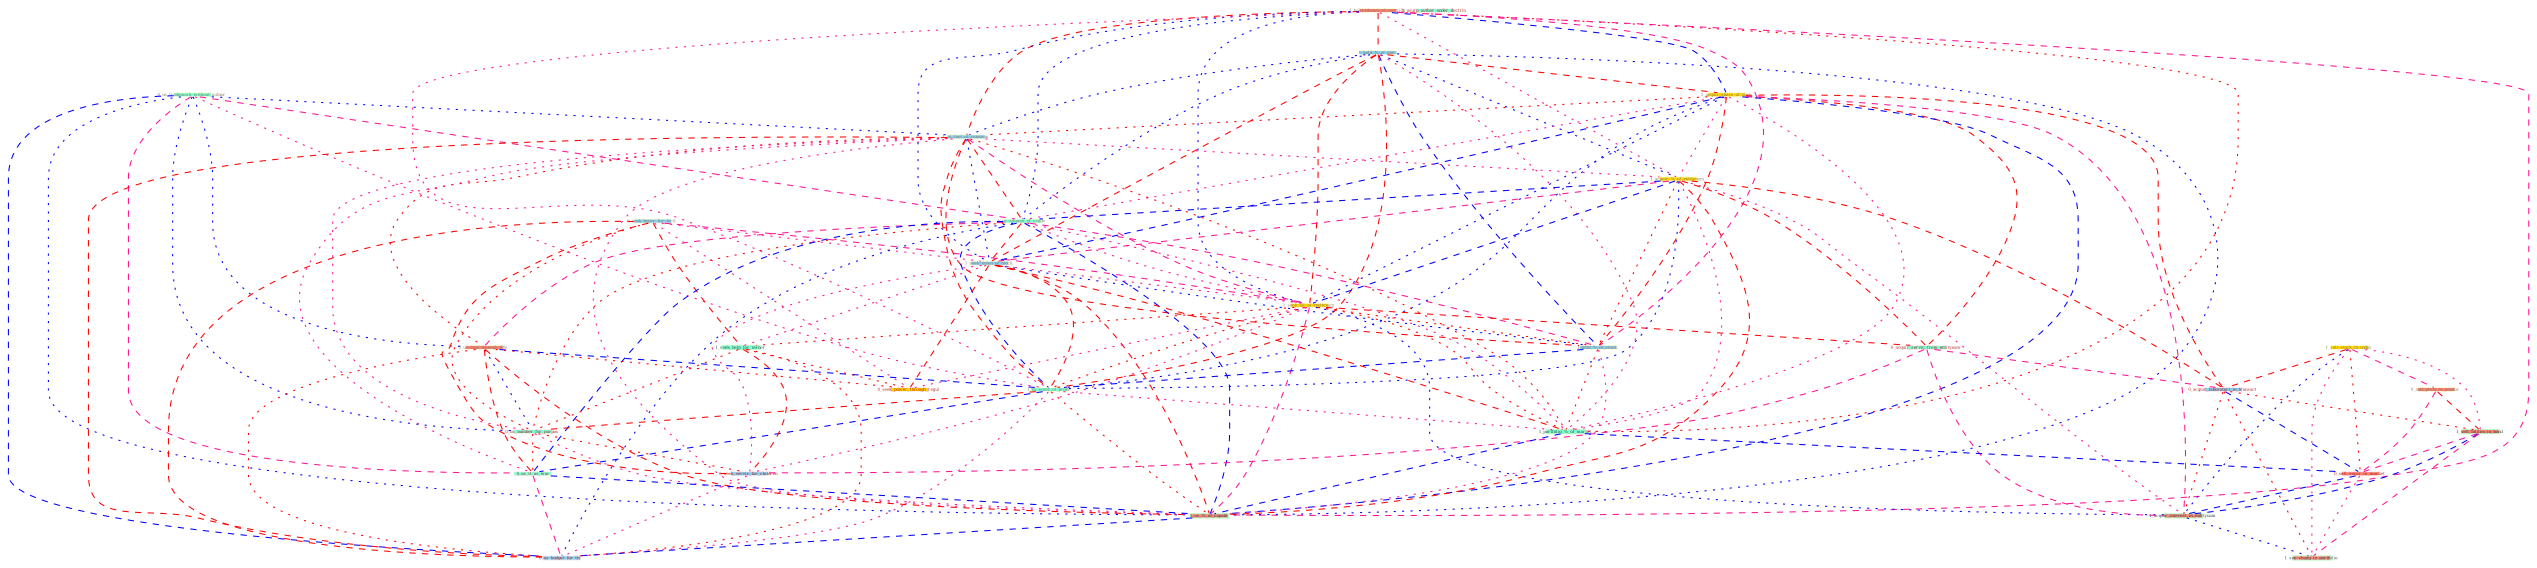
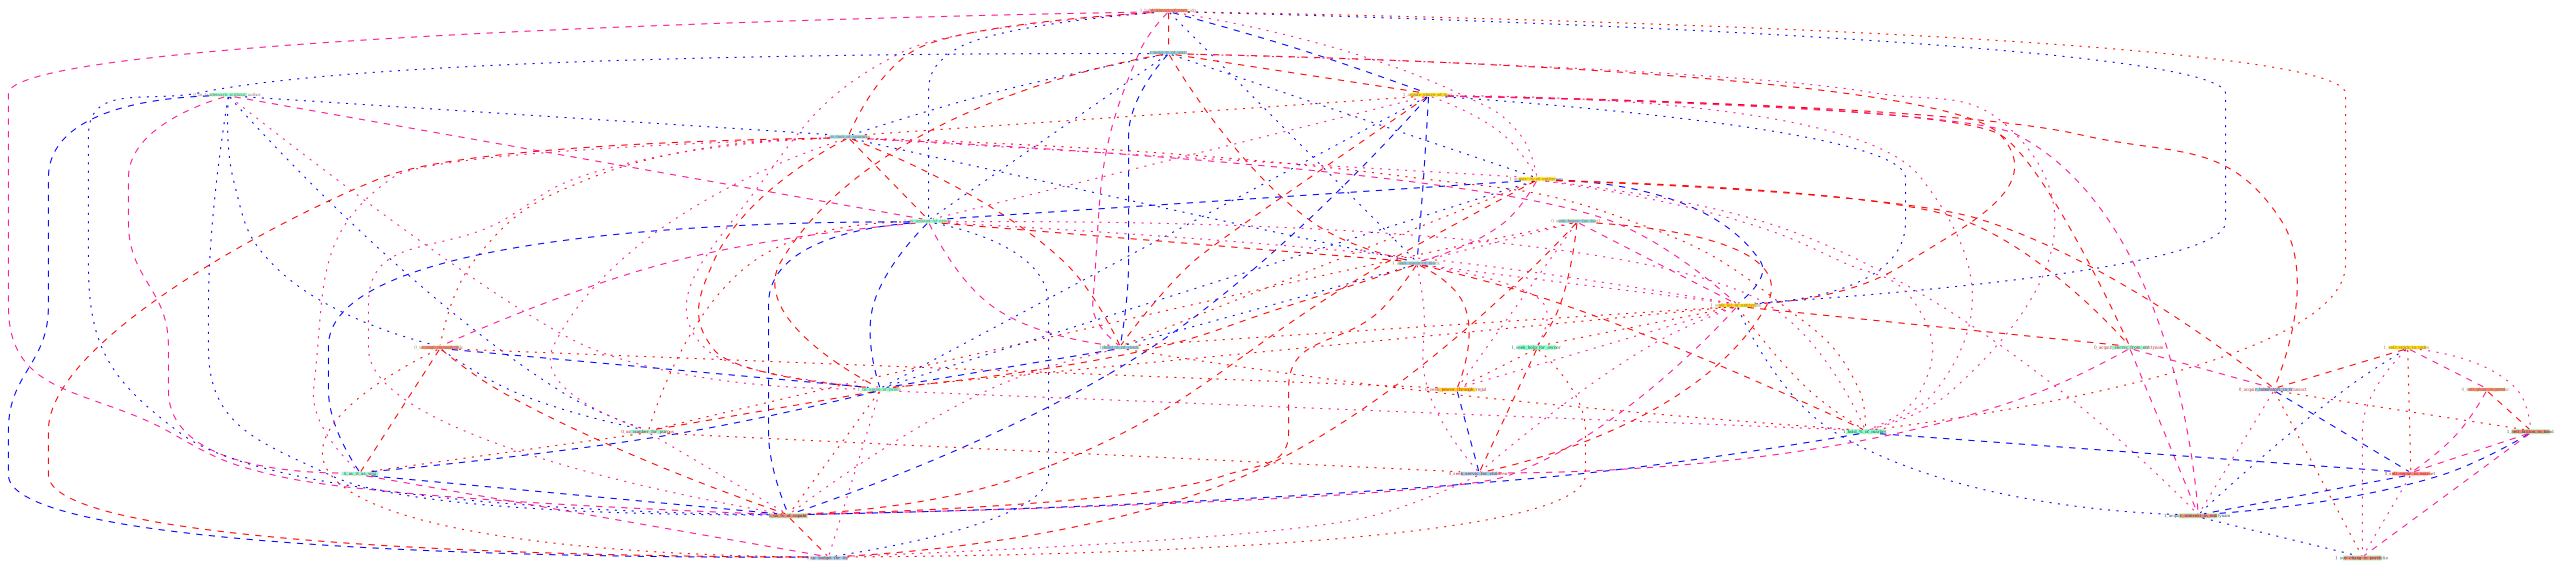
(1435, 11) -> none
(642, 388) -> none
none -> (1468, 432)
(1565, 432) -> (1866, 432)
(2203, 453) -> (2236, 453)
(885, 537) -> (809, 537)
